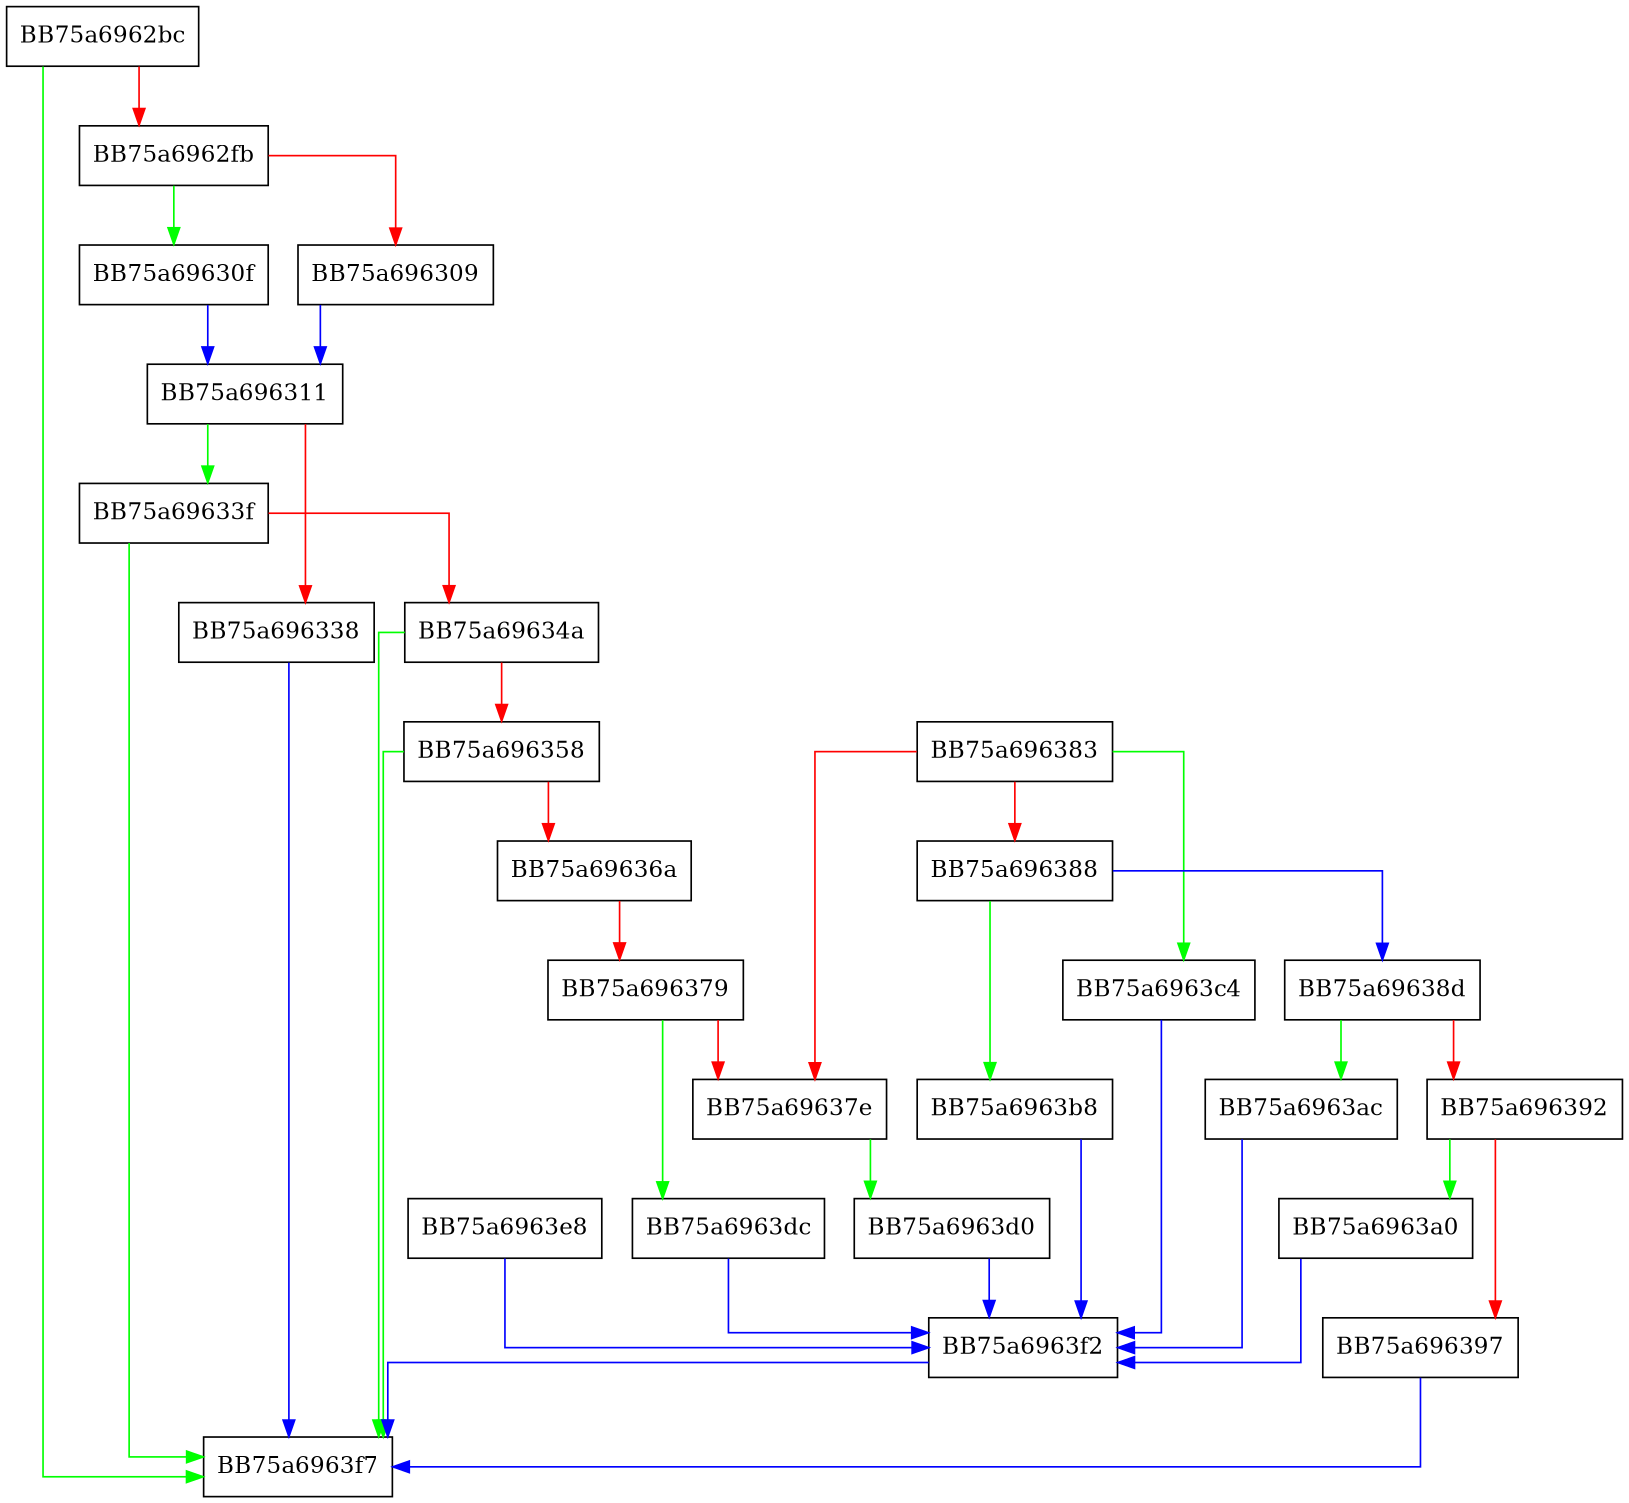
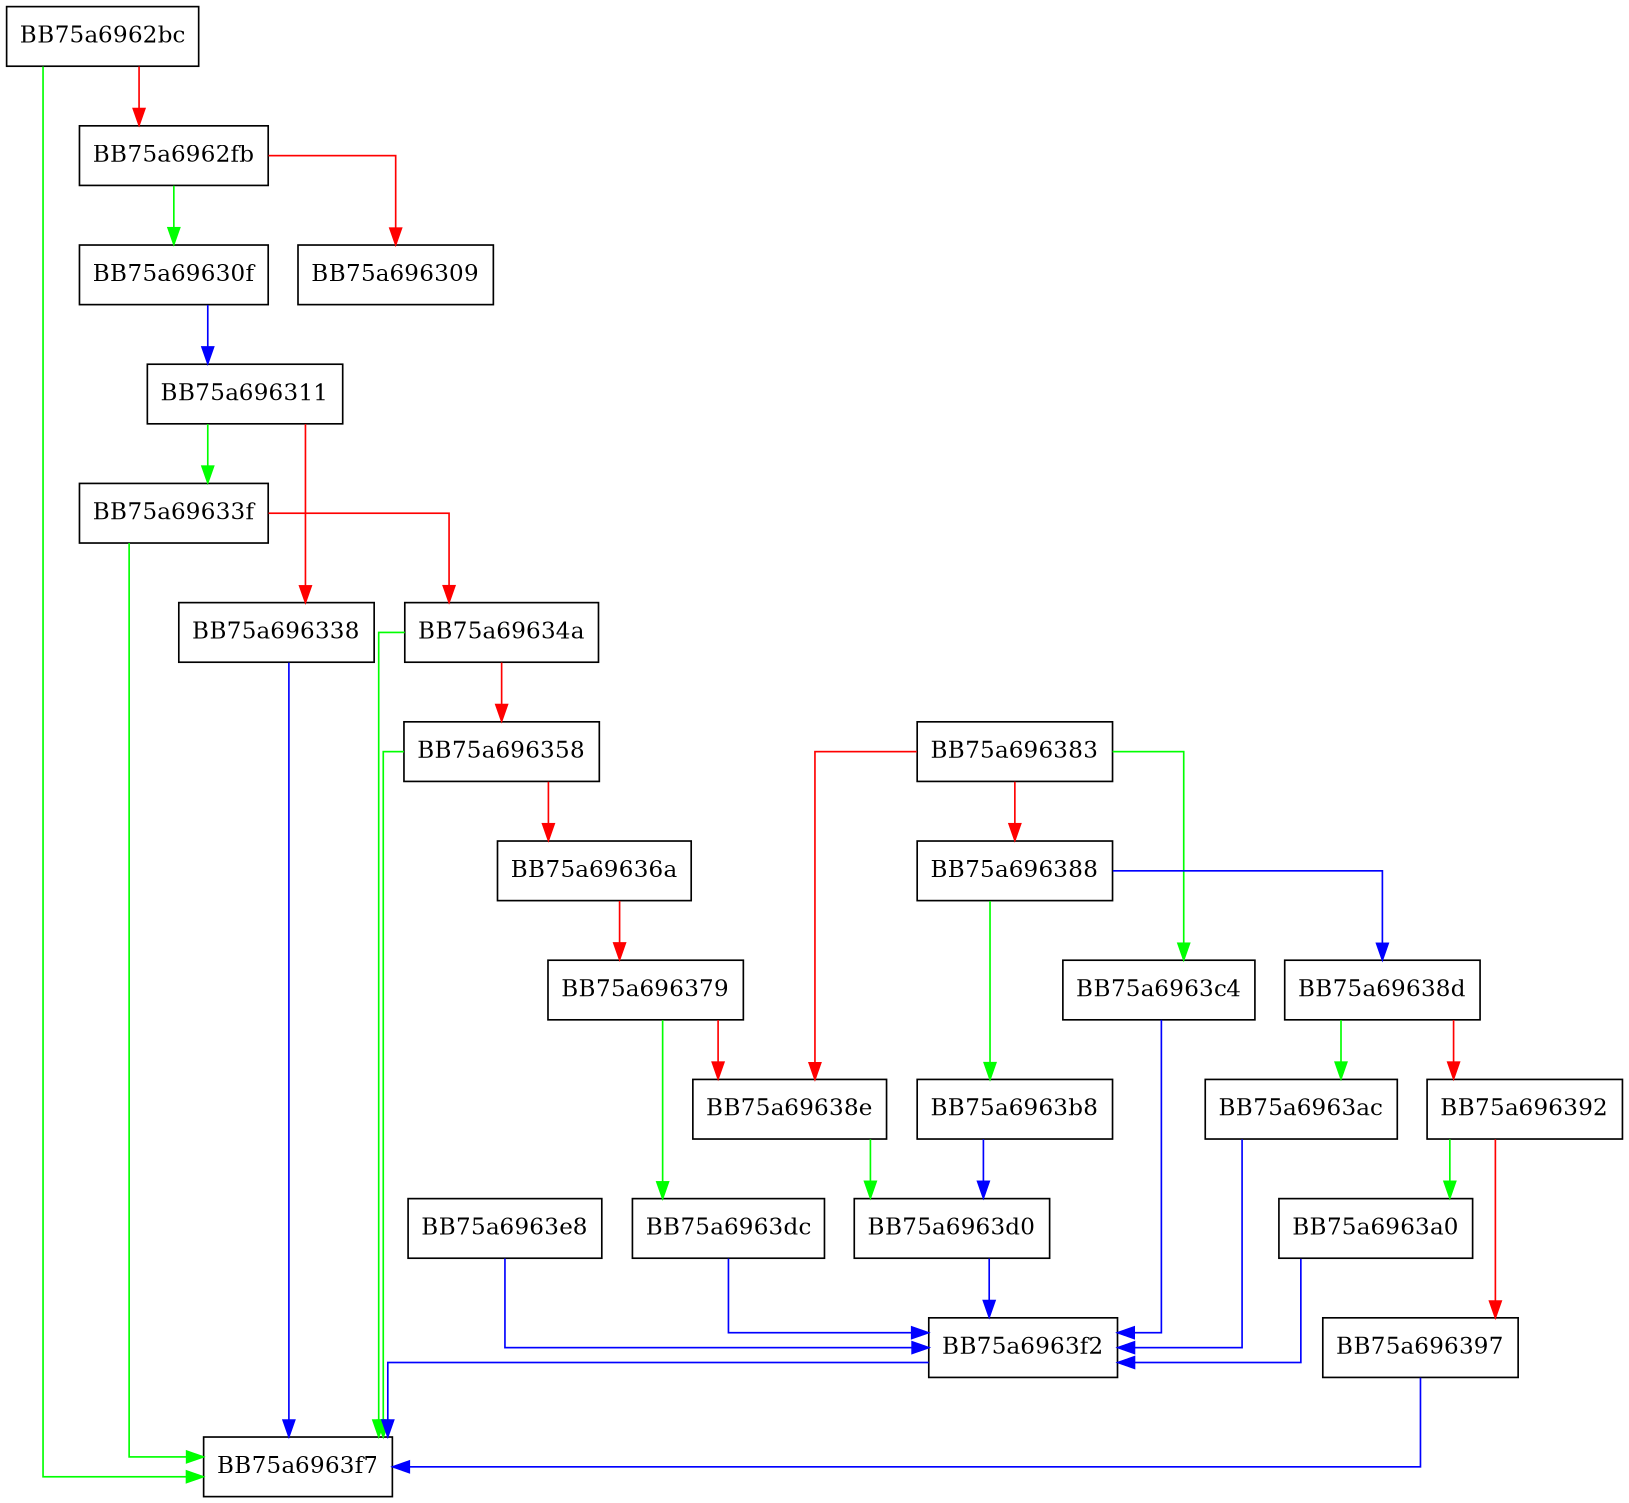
(320, 326) -> none
(790, 1109) -> (790, 1109)
(1081, 1220) -> (983, 1160)
